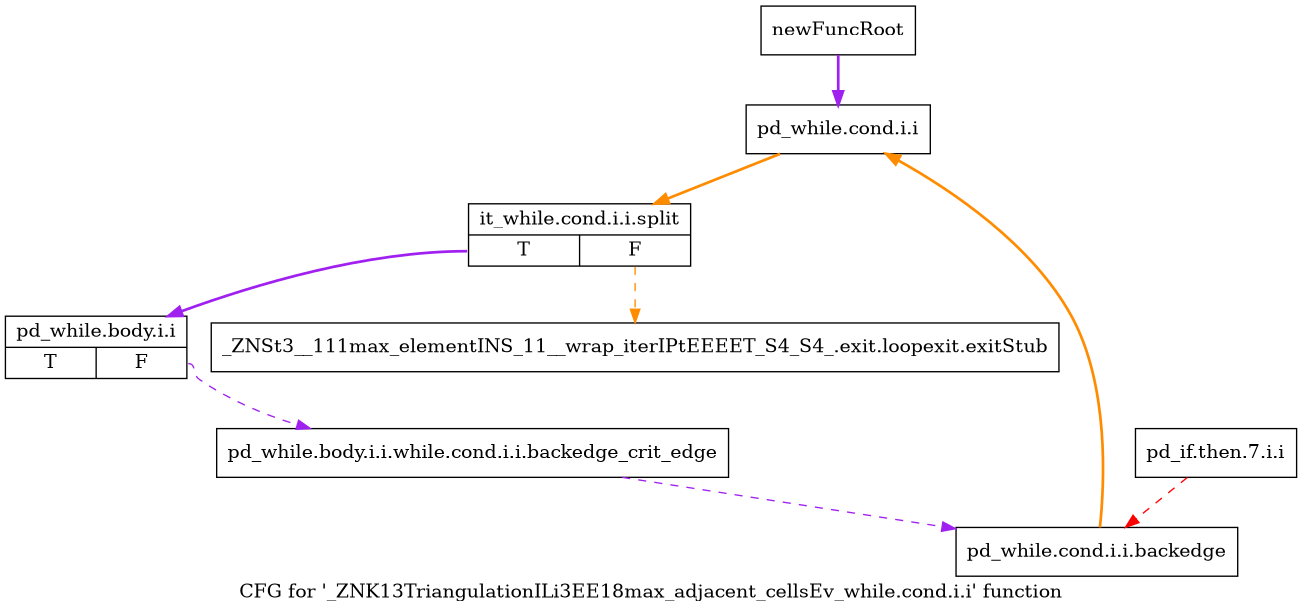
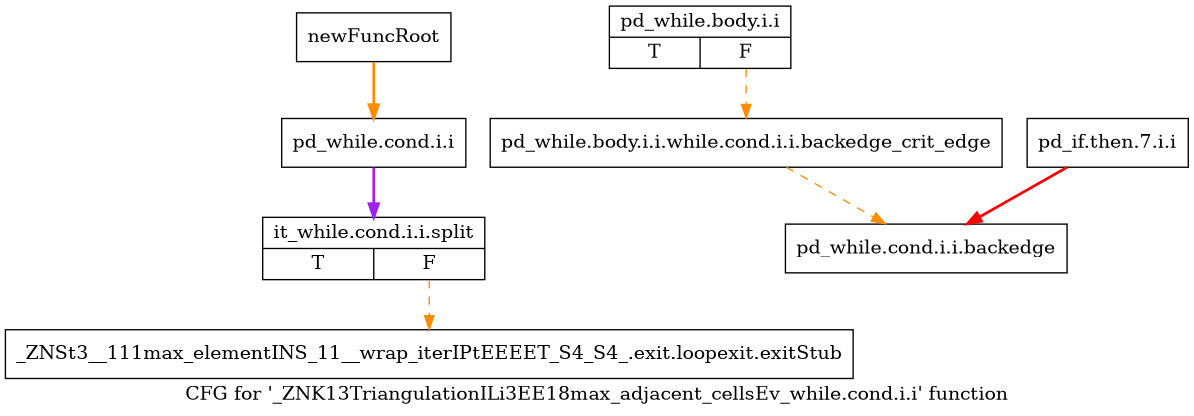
(838, 73) -> (374, 83)
(724, 176) -> (374, 186)
(322, 270) -> none
(1066, 308) -> none
(237, 401) -> (746, 87)
(1162, 498) -> (1023, 192)
(782, 502) -> (830, 192)
